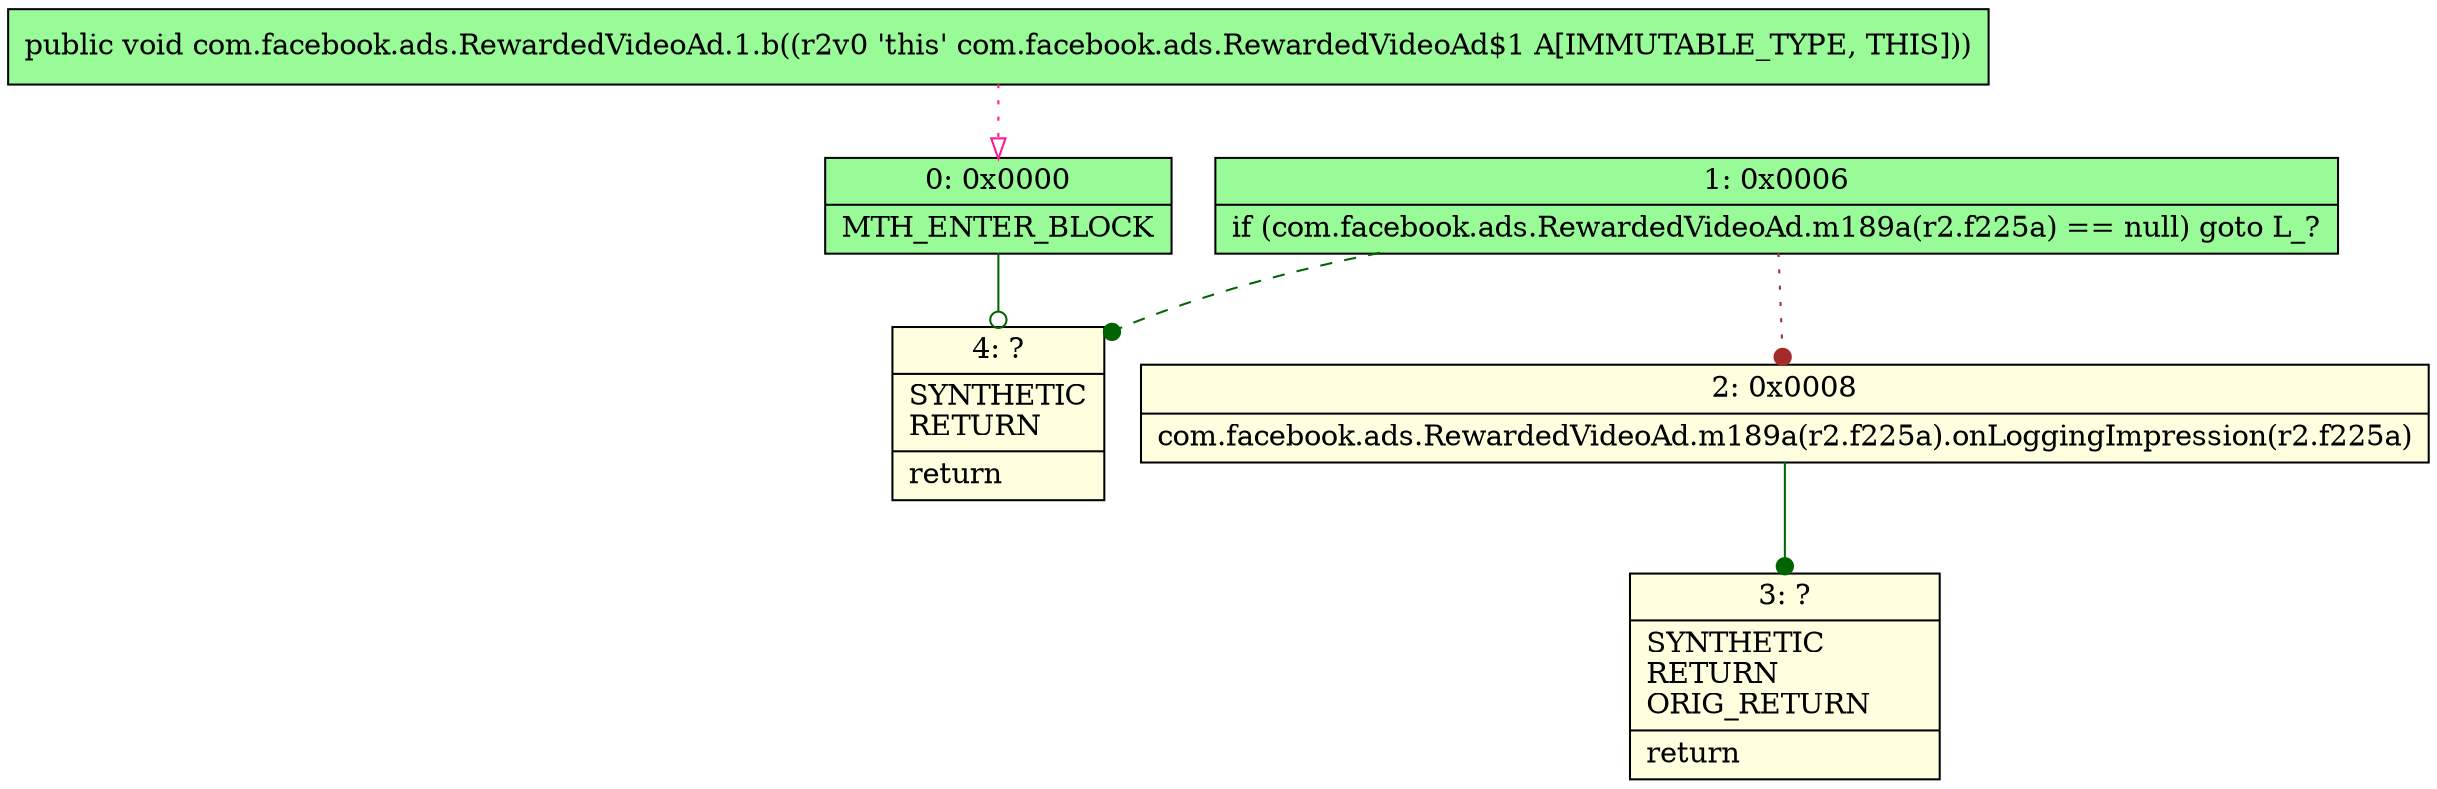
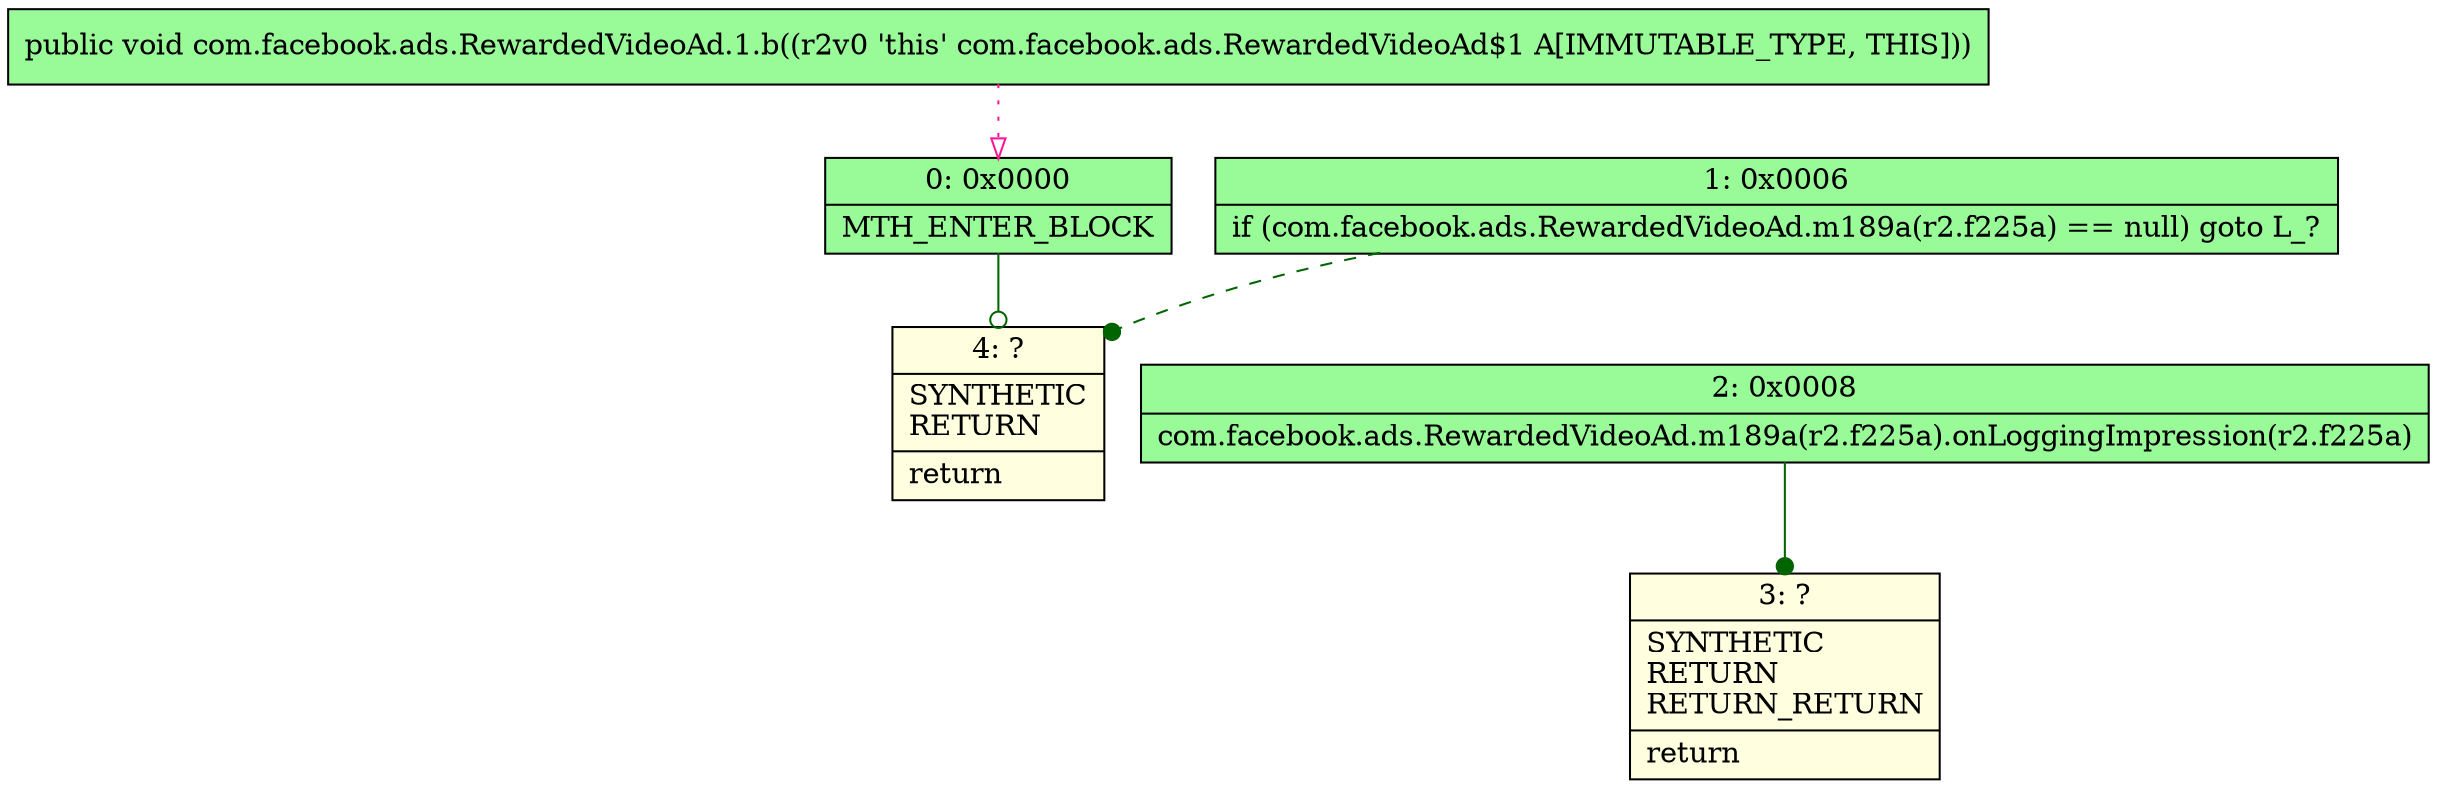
(1780, 301) -> none
(1785, 414) -> (1785, 414)
(1758, 705) -> (1785, 705)
